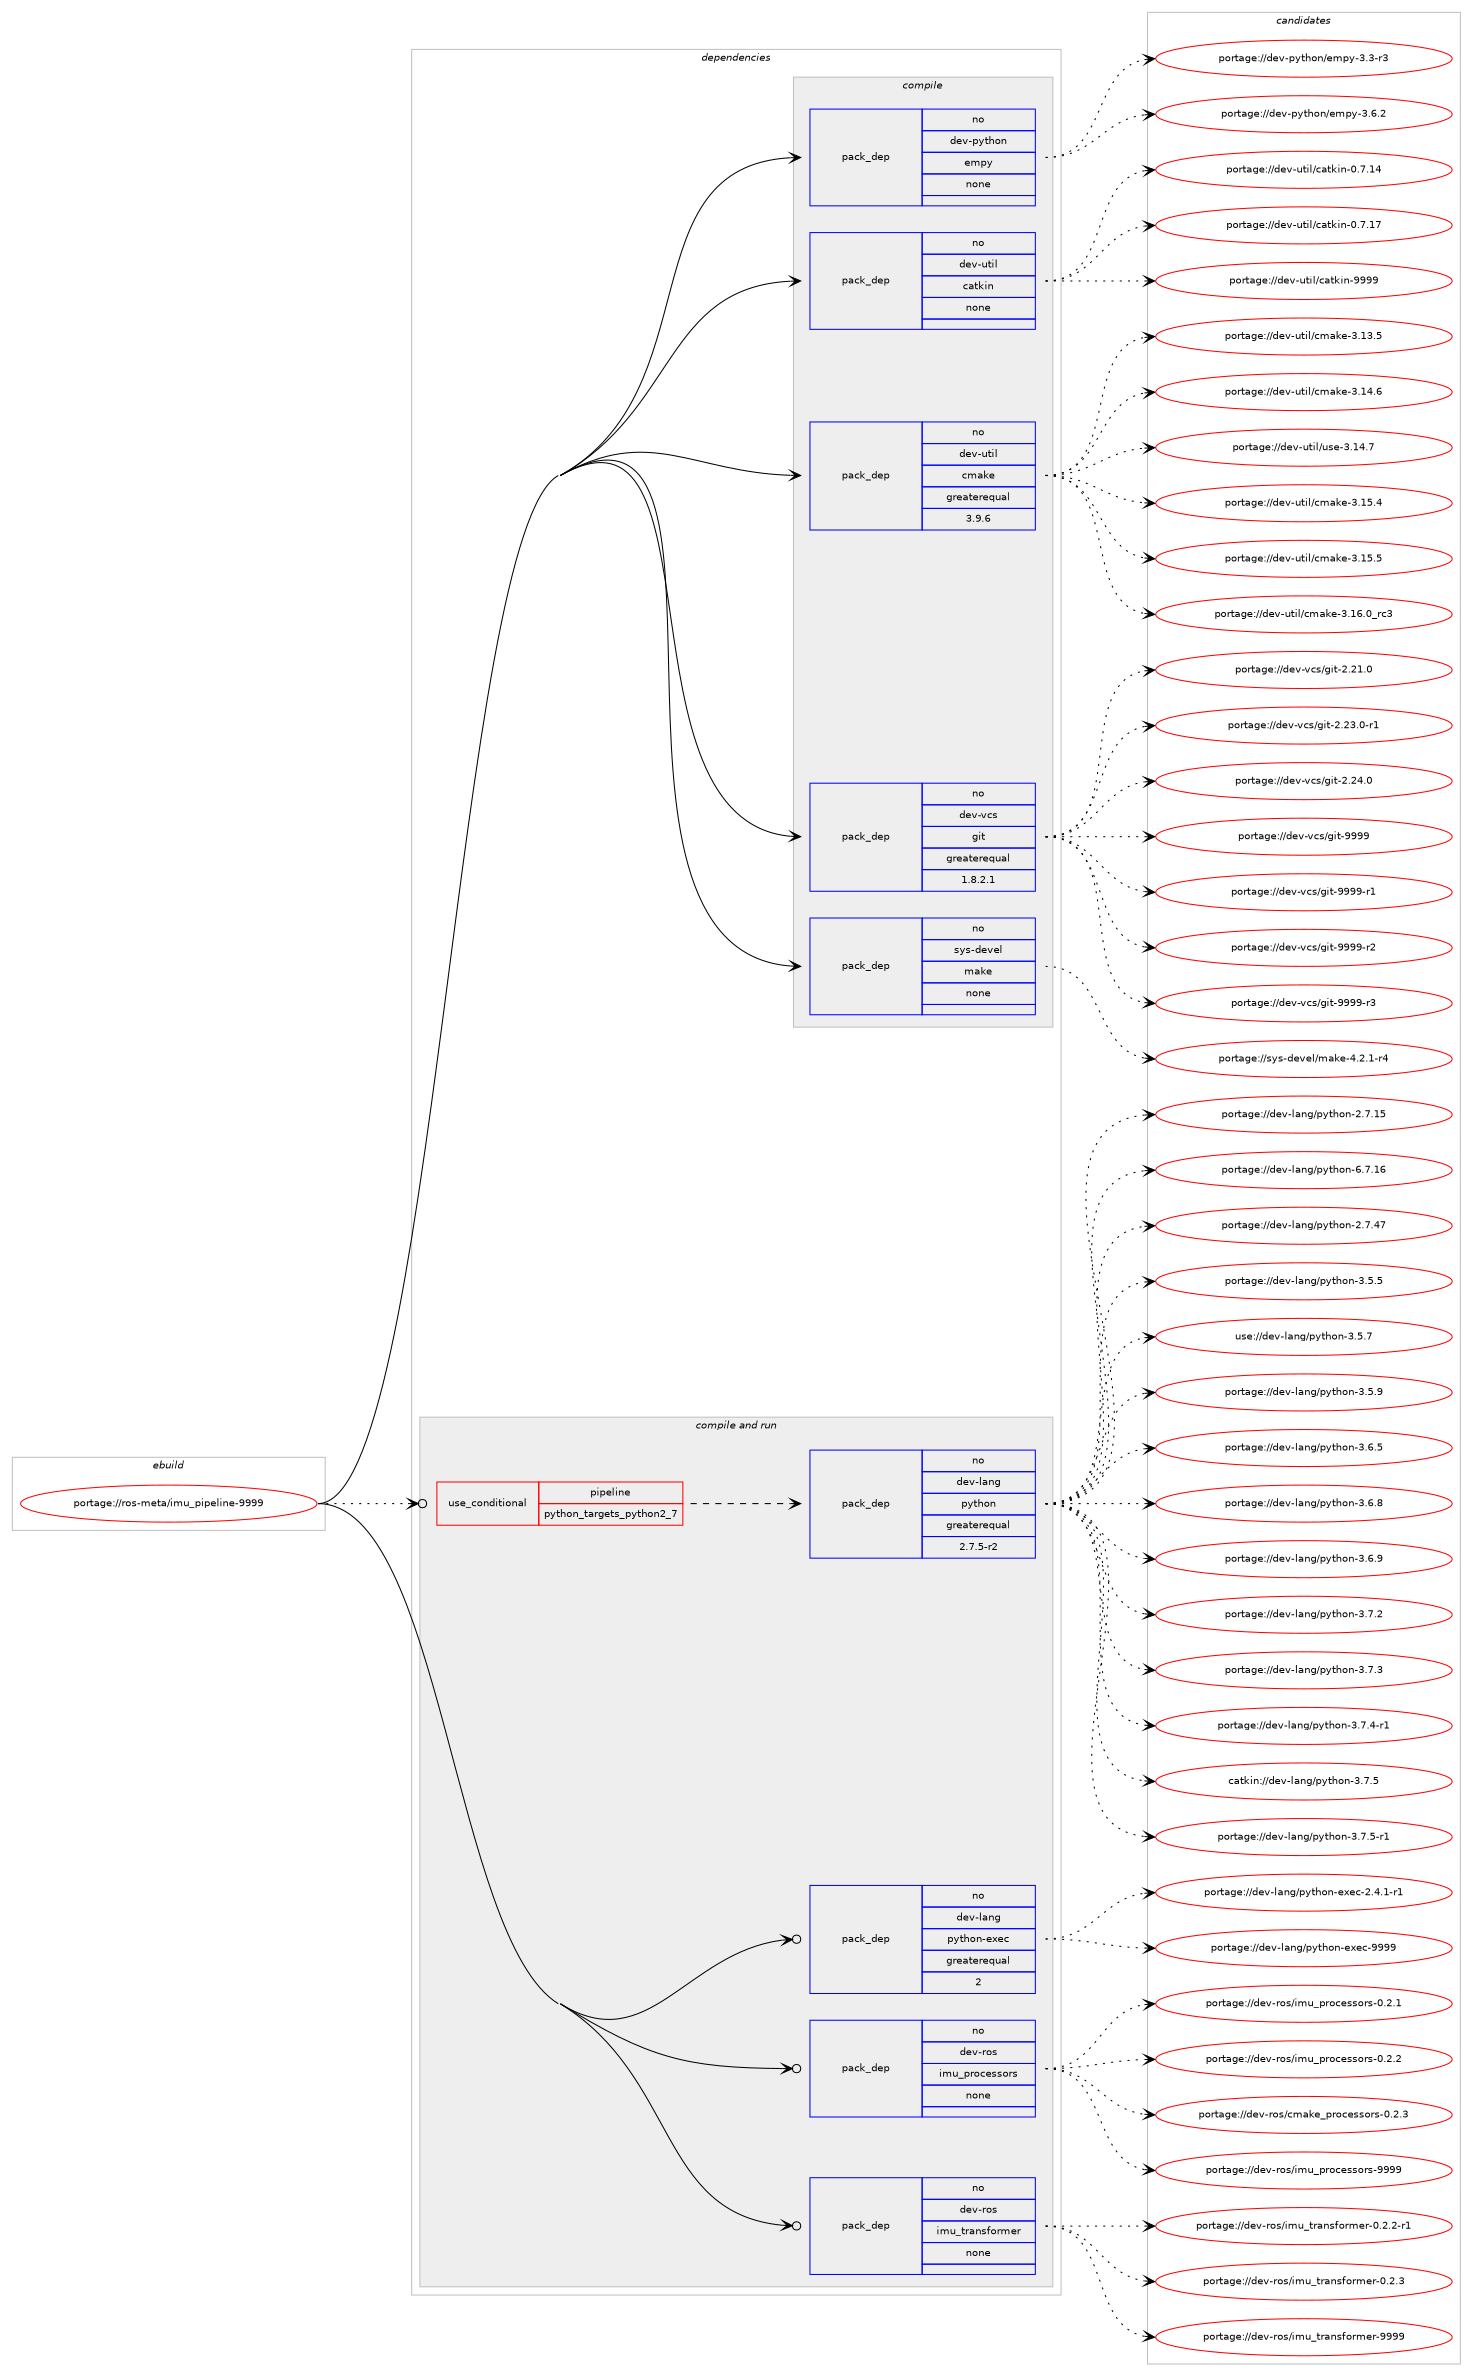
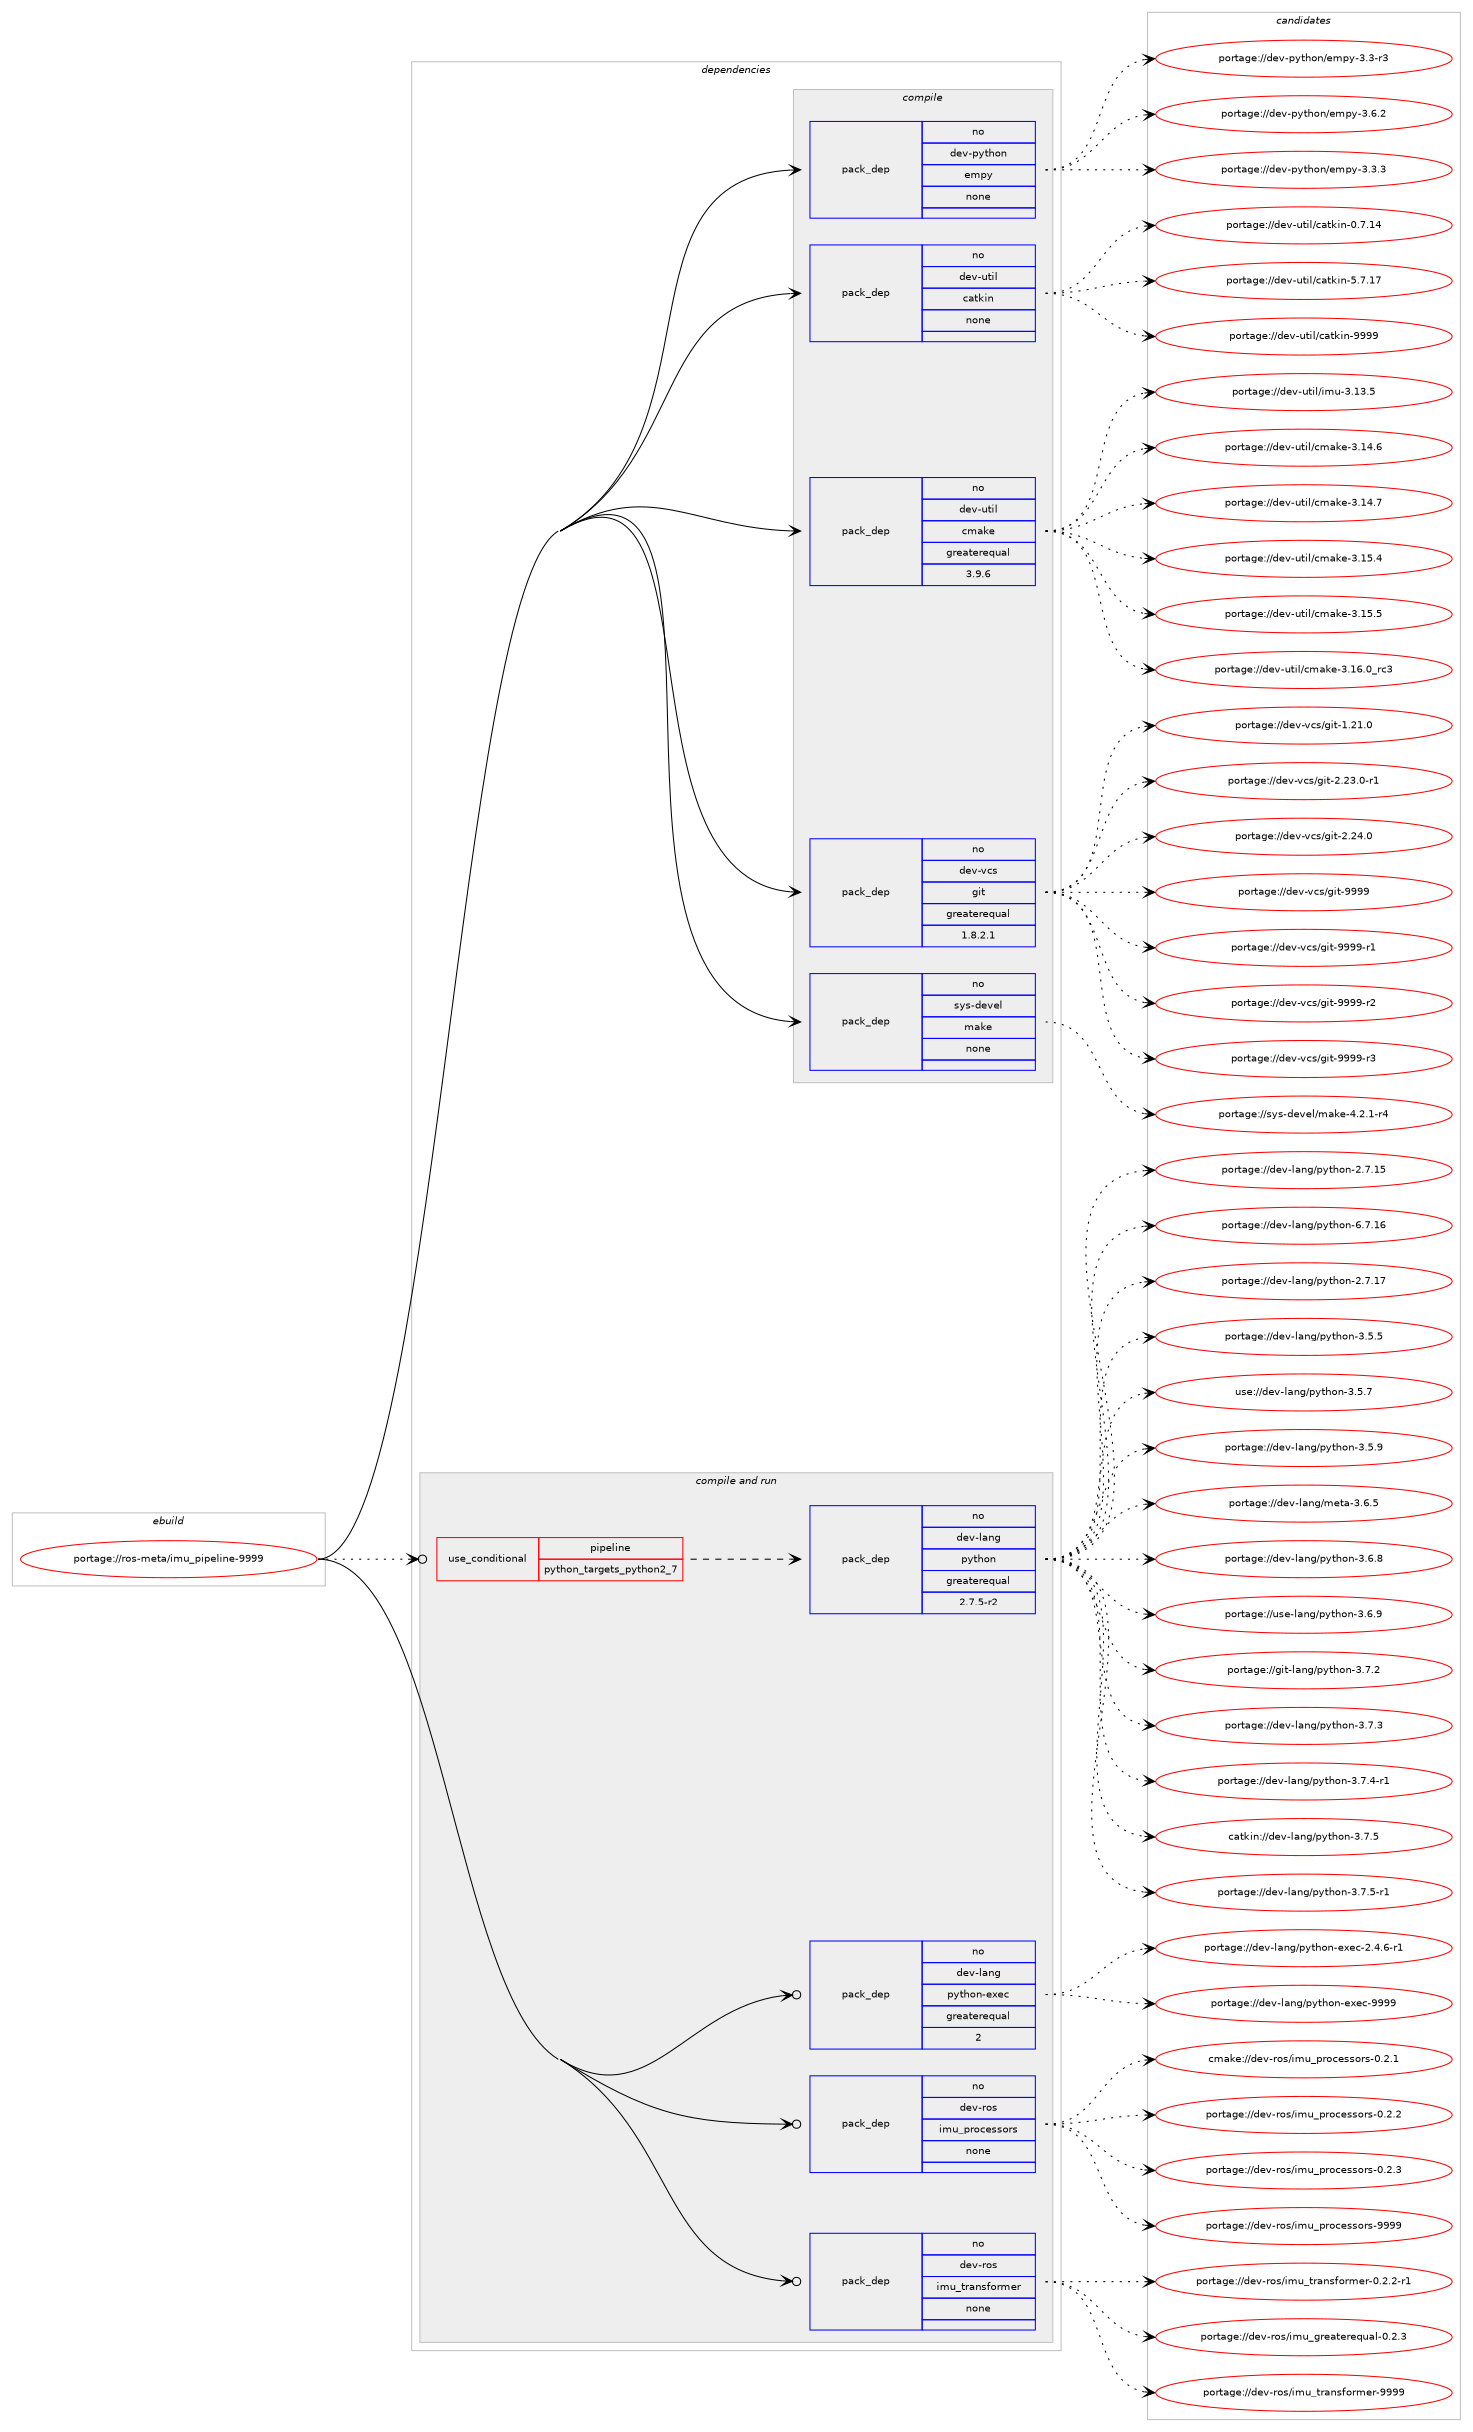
none -> (1304, 170)
(1304, 225) -> (1304, 281)
(1304, 337) -> (1304, 392)
(1304, 448) -> (1304, 503)
(1304, 670) -> (1304, 726)
(1304, 1226) -> (1304, 1281)
(1304, 1448) -> (1304, 1504)
(1304, 1559) -> (1304, 1615)
(1304, 1615) -> (1304, 1670)
(1304, 1893) -> (1304, 1948)
(1304, 2004) -> (1304, 2059)
(1304, 2115) -> (1304, 2171)
(1304, 2282) -> (1304, 2337)
